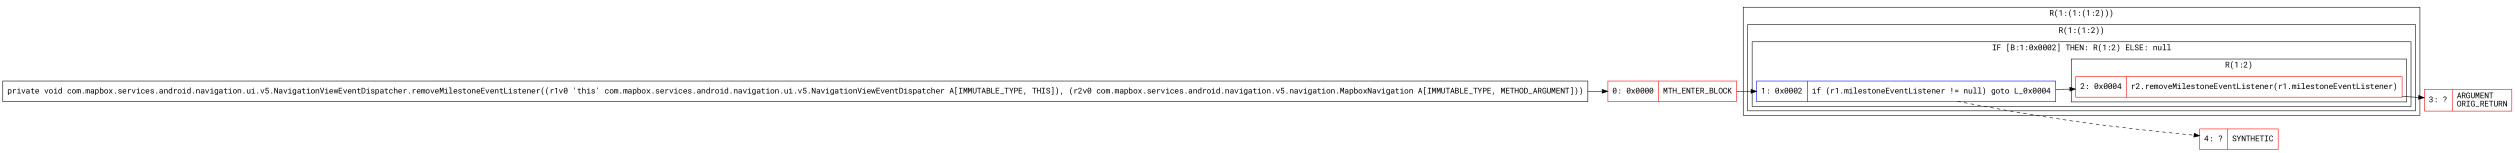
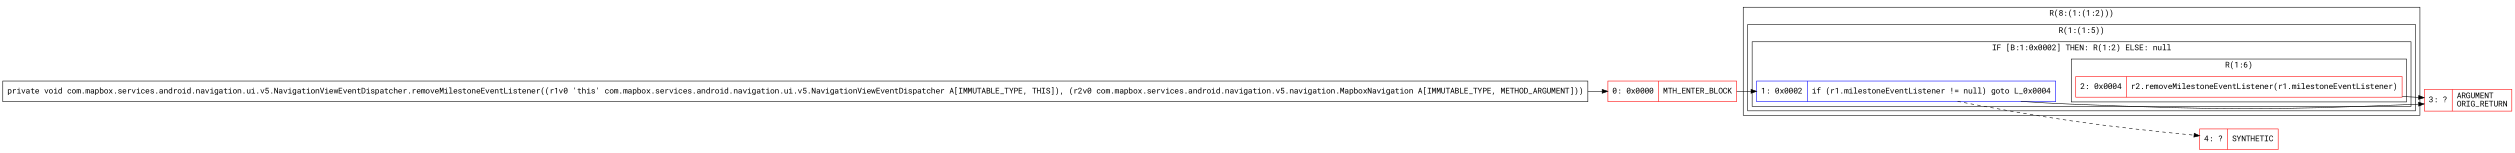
(2082, 14) -> (2082, 14)
(2082, 31) -> (2082, 31)
(2239, 65) -> (2239, 65)
(2063, 89) -> (2220, 109)
